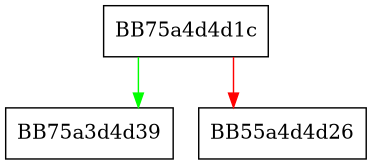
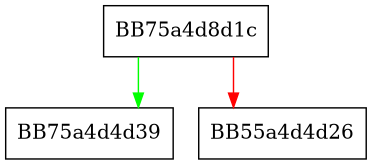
(186, 31) -> (186, 31)
(89, 133) -> (89, 133)
